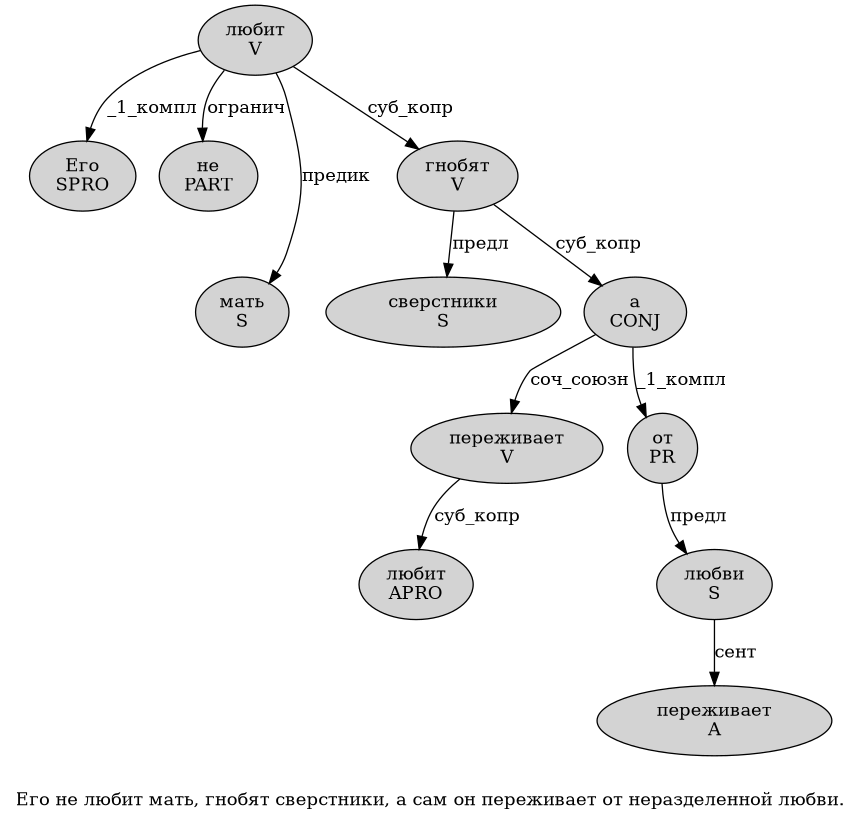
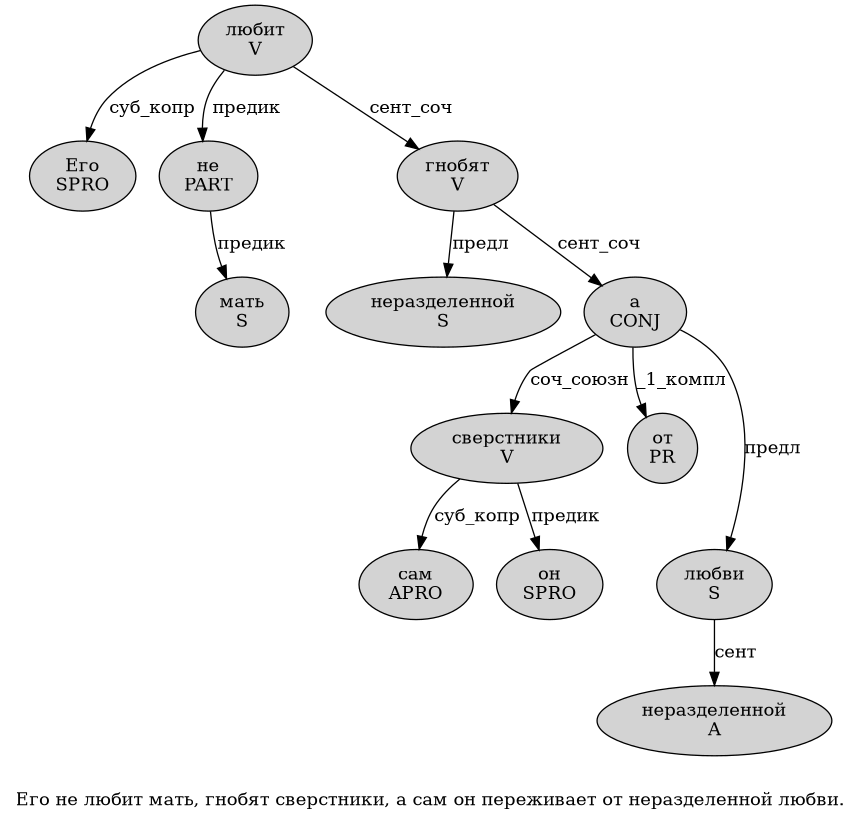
(153, 108) -> (153, 108)
(247, 108) -> (247, 108)
(411, 108) -> (411, 108)
(301, 173) -> (214, 239)
(599, 244) -> (599, 244)
(443, 312) -> (443, 312)
(507, 448) -> (507, 448)
(667, 514) -> (743, 422)
(416, 585) -> (416, 585)
none -> (550, 585)
(714, 721) -> (714, 721)
